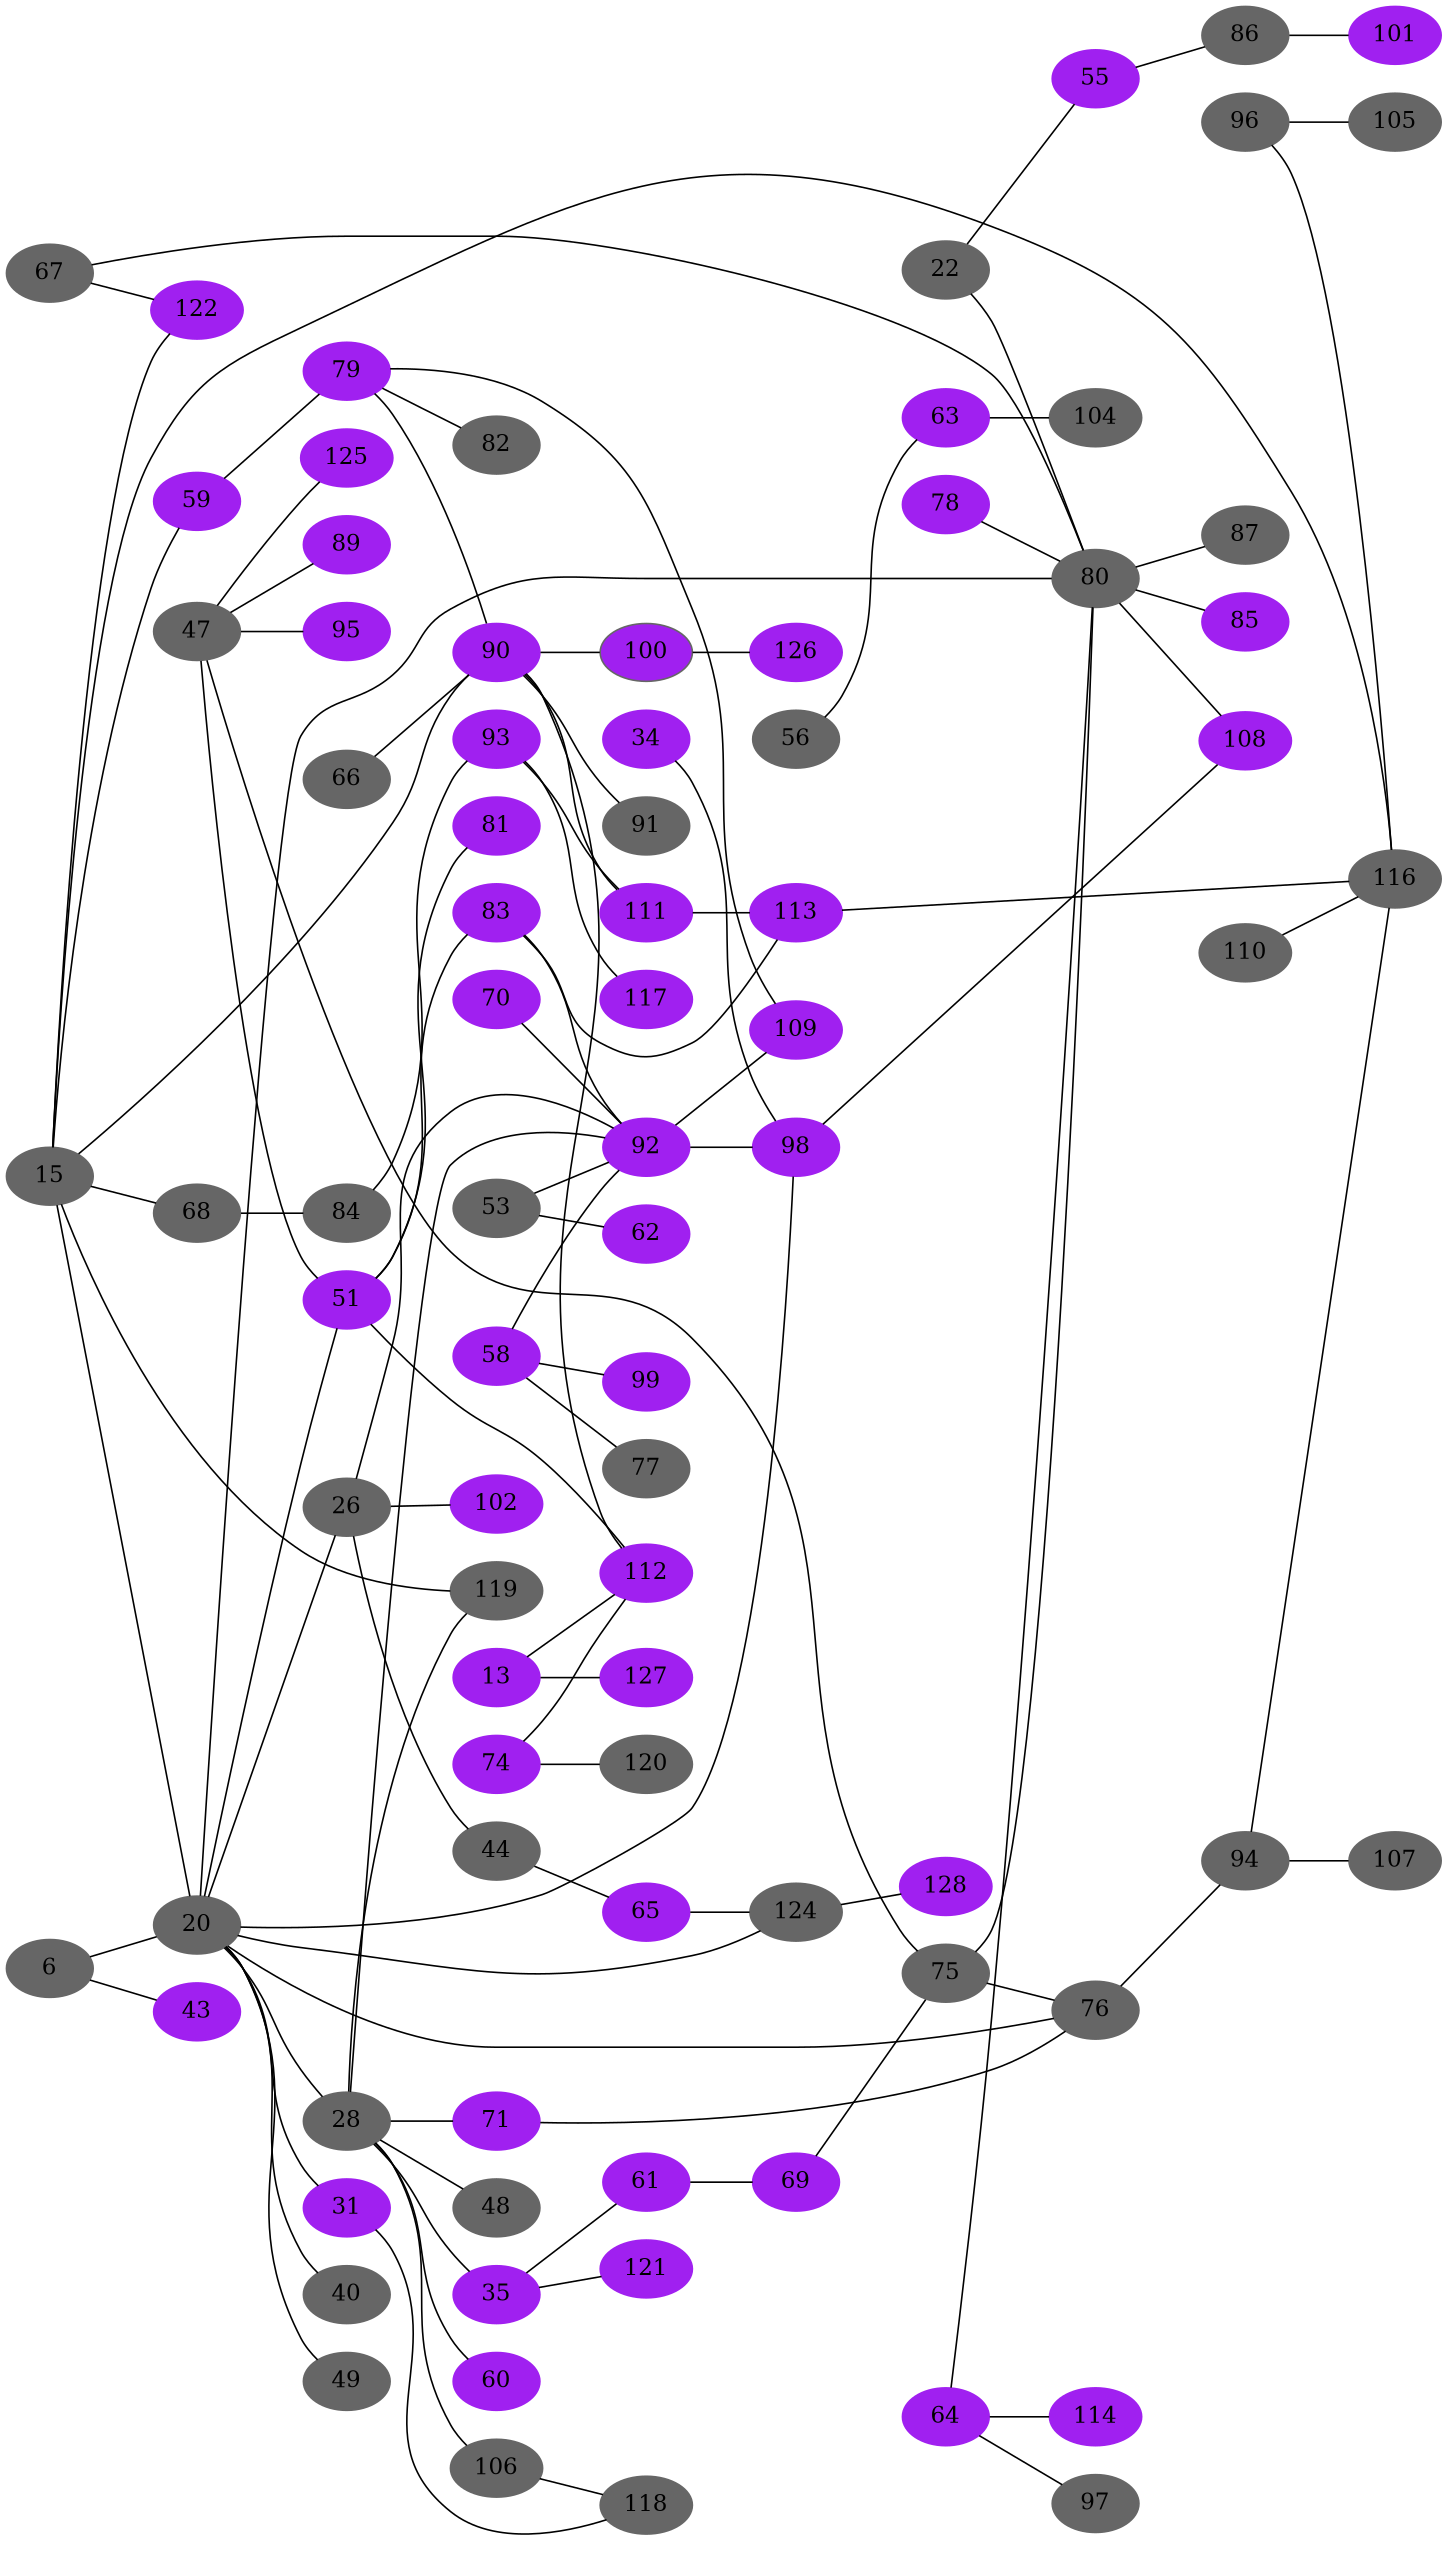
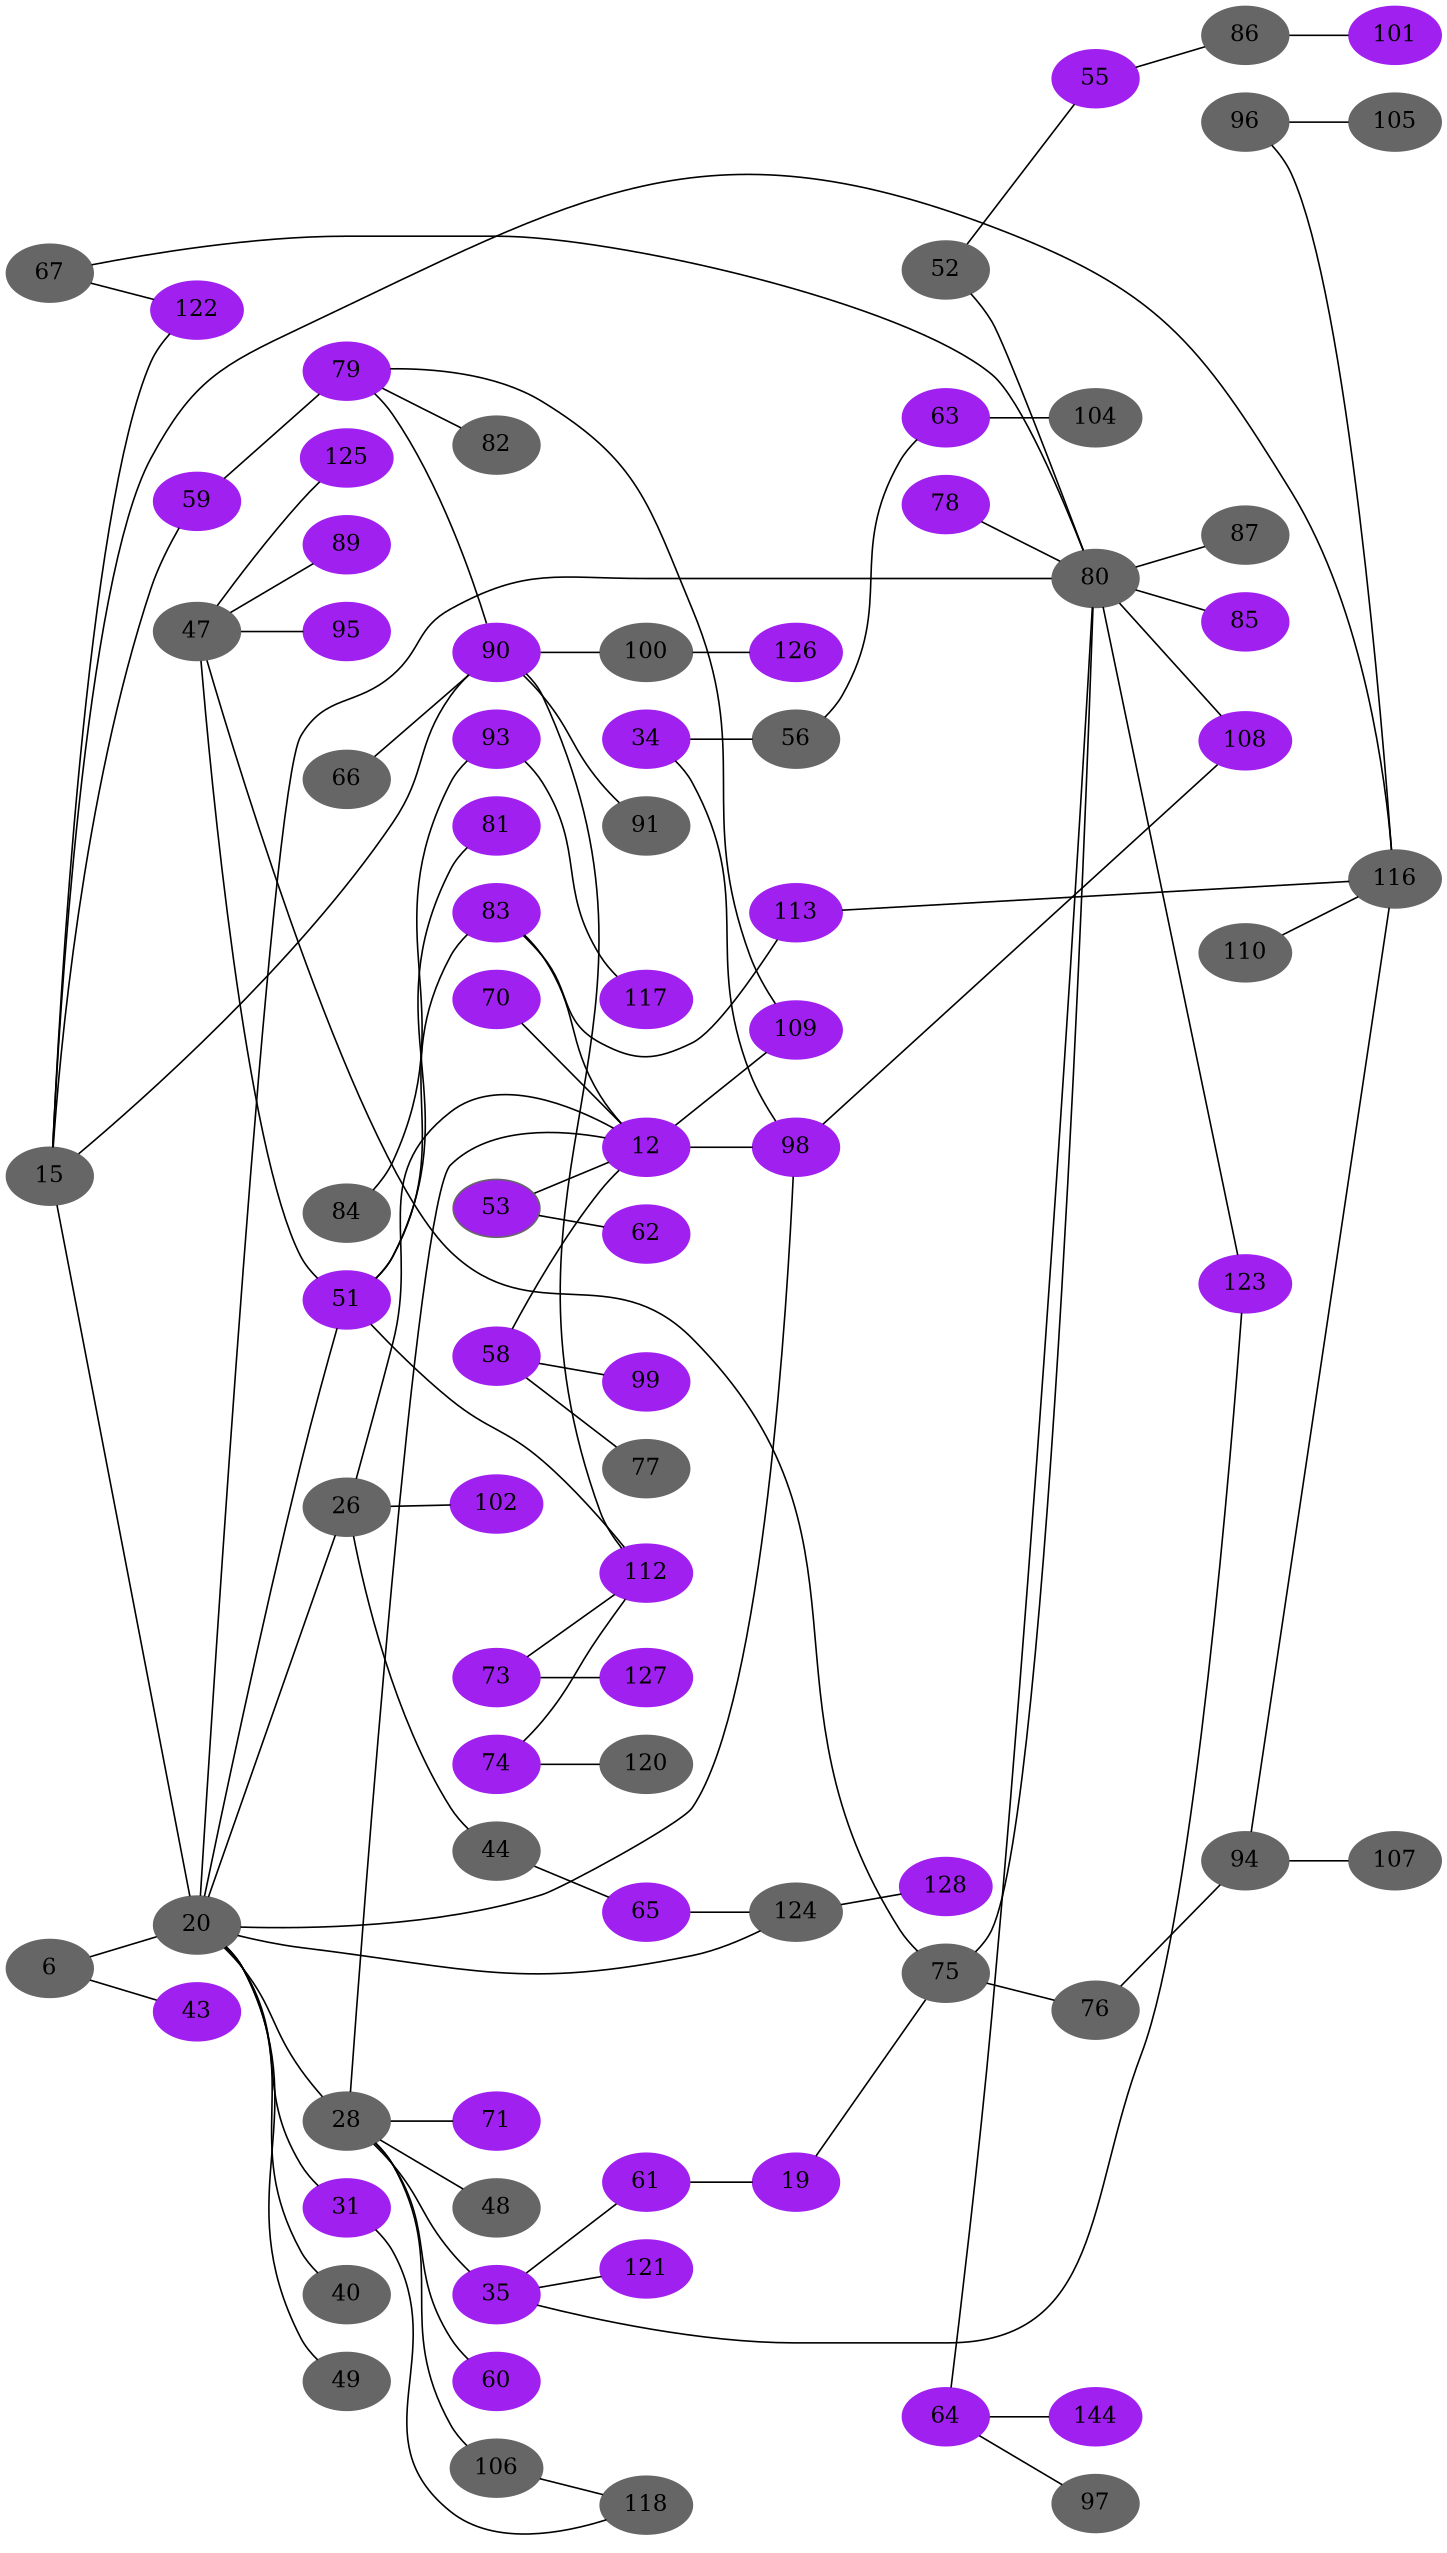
(946, 270) -> (946, 270)
(646, 652) -> (646, 652)
none -> (712, 739)
(646, 913) -> none
(646, 1147) -> (646, 1147)
(497, 1208) -> (497, 1208)
(197, 1213) -> none
none -> (1245, 1284)
(497, 1591) -> none
(497, 1678) -> (497, 1678)
(631, 2047) -> none
(810, 2109) -> none
(796, 2182) -> (796, 2182)
(1096, 2417) -> (1096, 2417)
